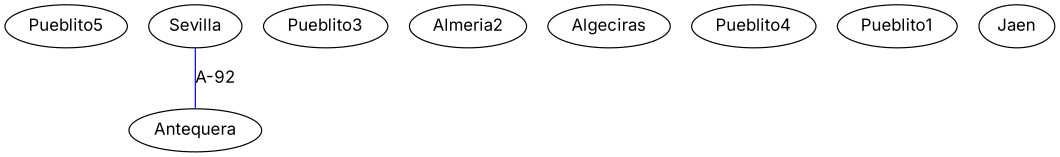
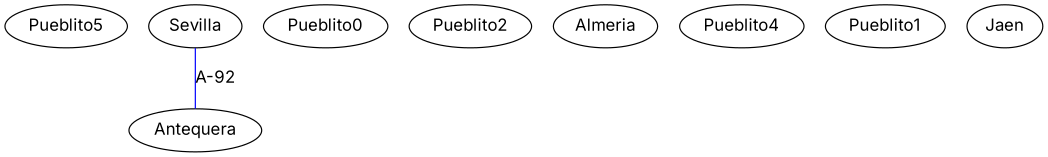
(326, 26) -> (326, 26)
(468, 26) -> (470, 26)
none -> (606, 26)
(609, 26) -> none
